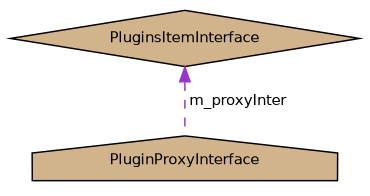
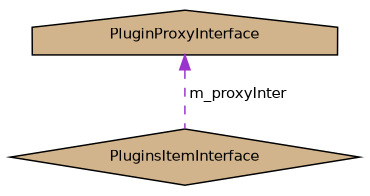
(185, 109) -> (185, 99)
